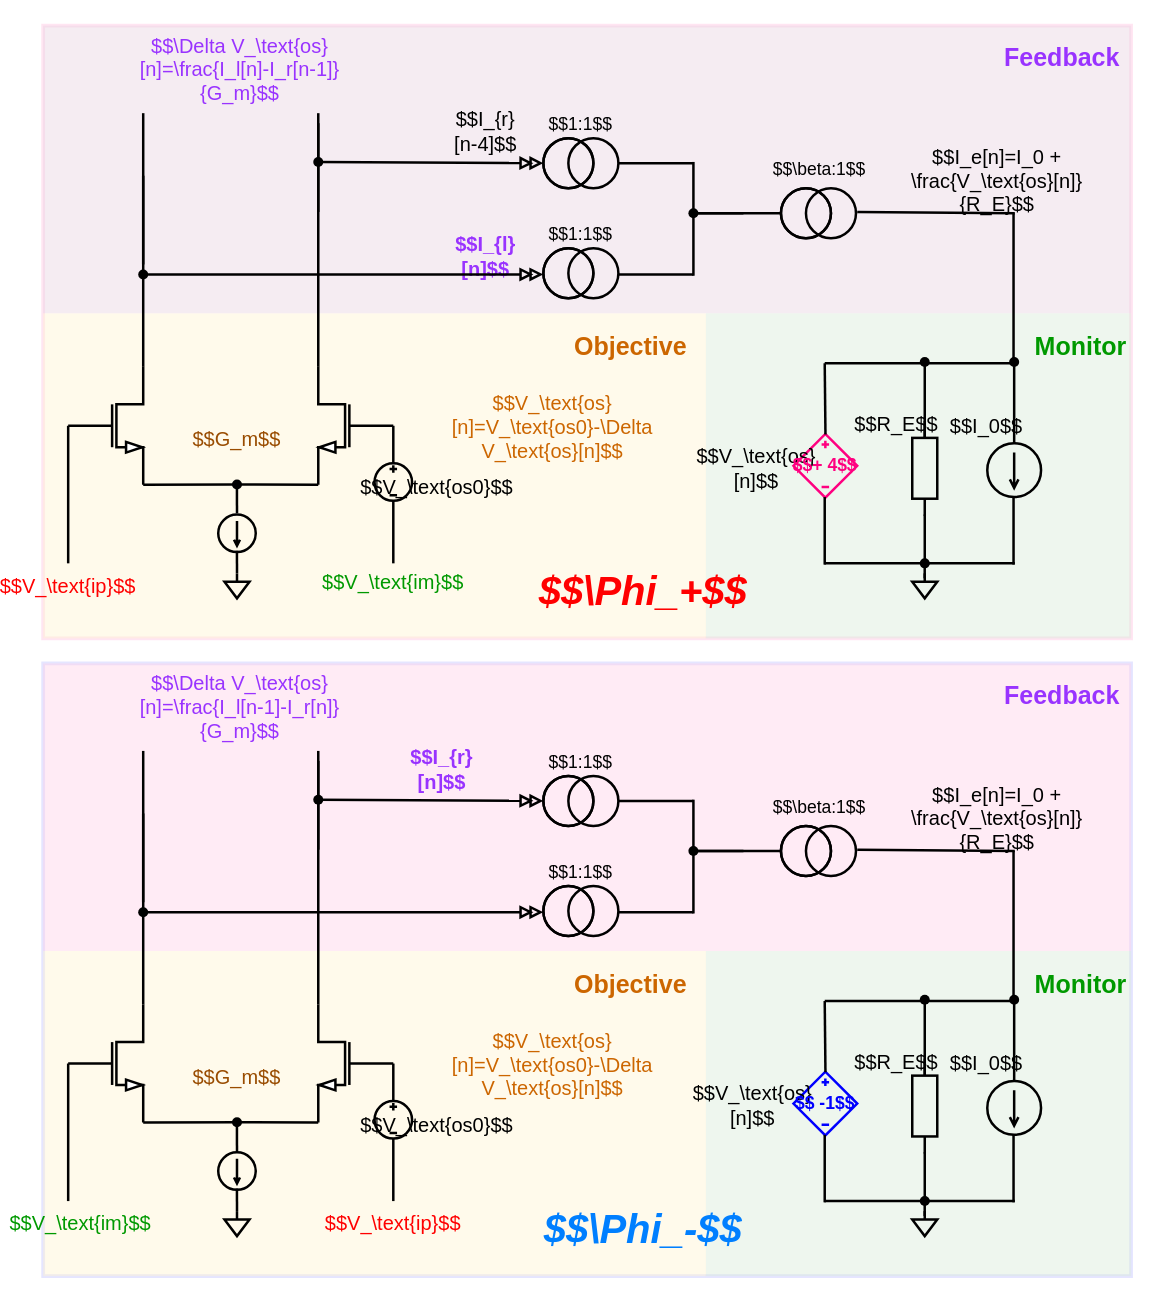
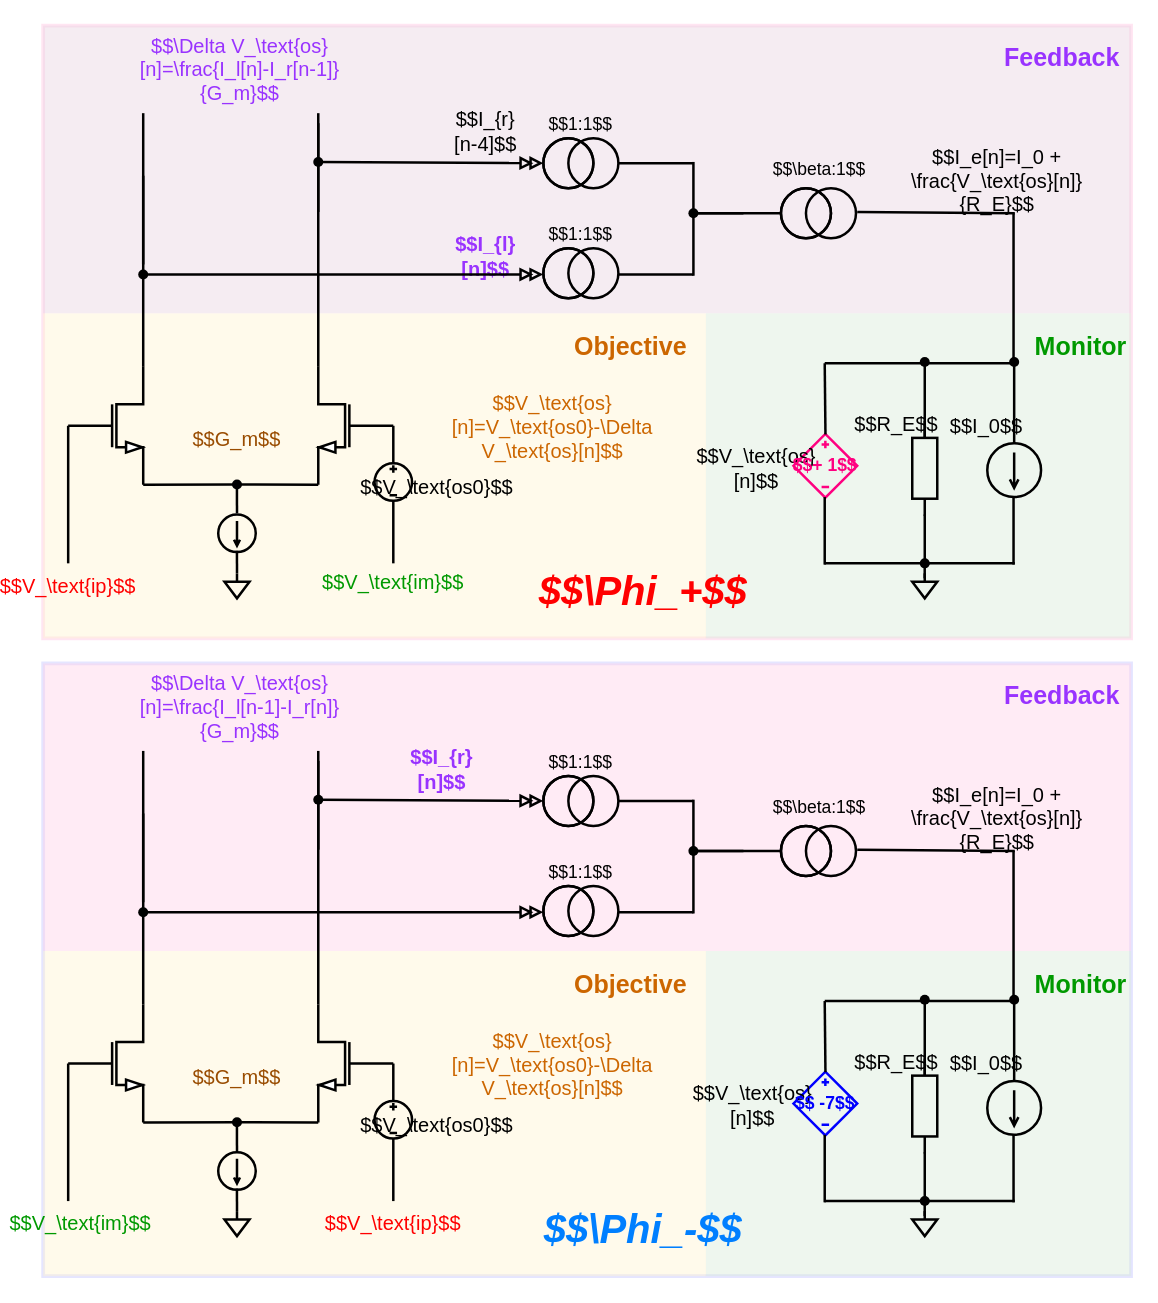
(825, 466) -> (825, 466)
(825, 1103) -> (825, 1103)
